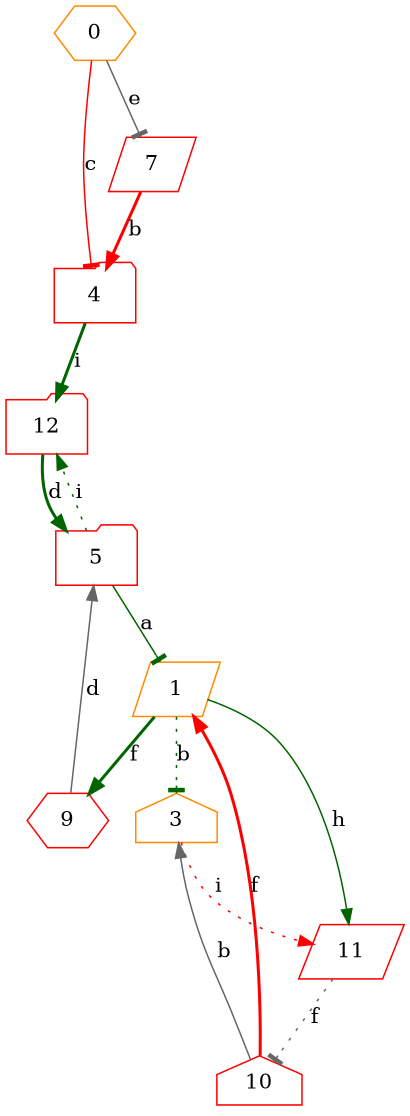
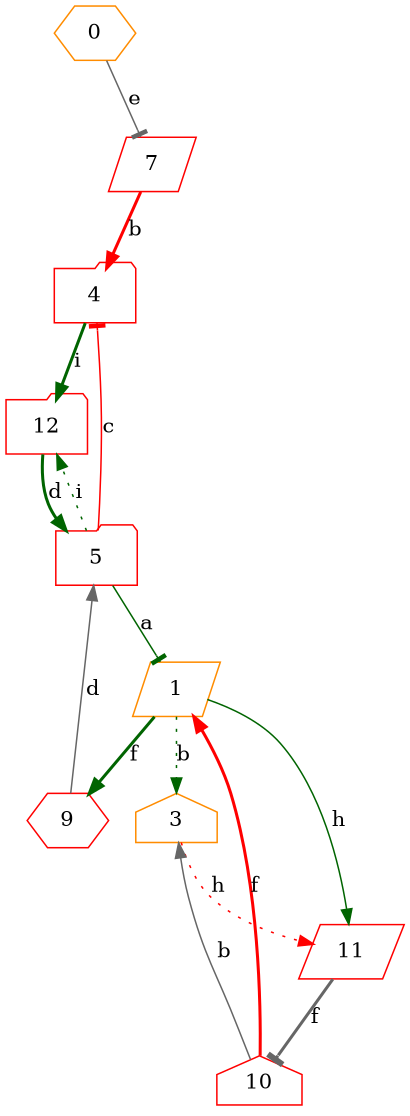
(84, 161) -> (101, 430)
(176, 751) -> (176, 751)
(219, 886) -> (219, 886)
(306, 1017) -> (306, 1017)
